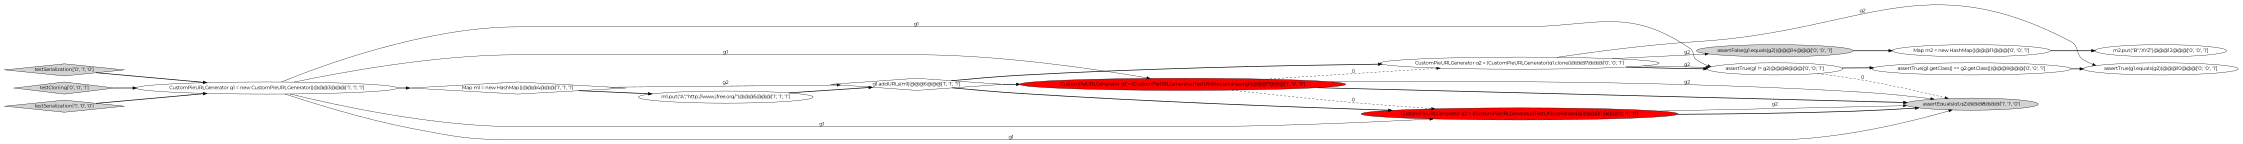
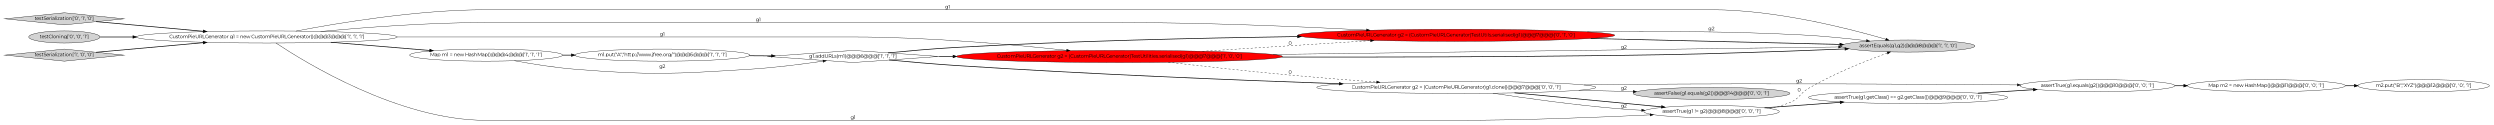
(1871, 51) -> (2179, 86)
(64, 88) -> (64, 37)
(518, 88) -> (486, 55)
